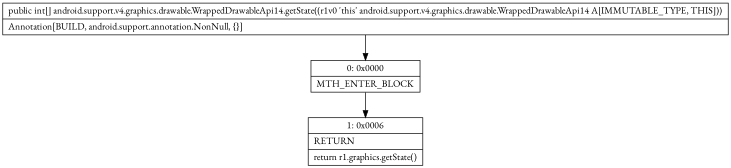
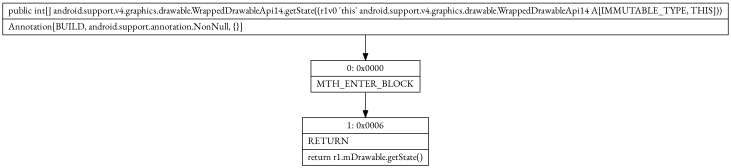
(366, 157) -> (366, 157)
